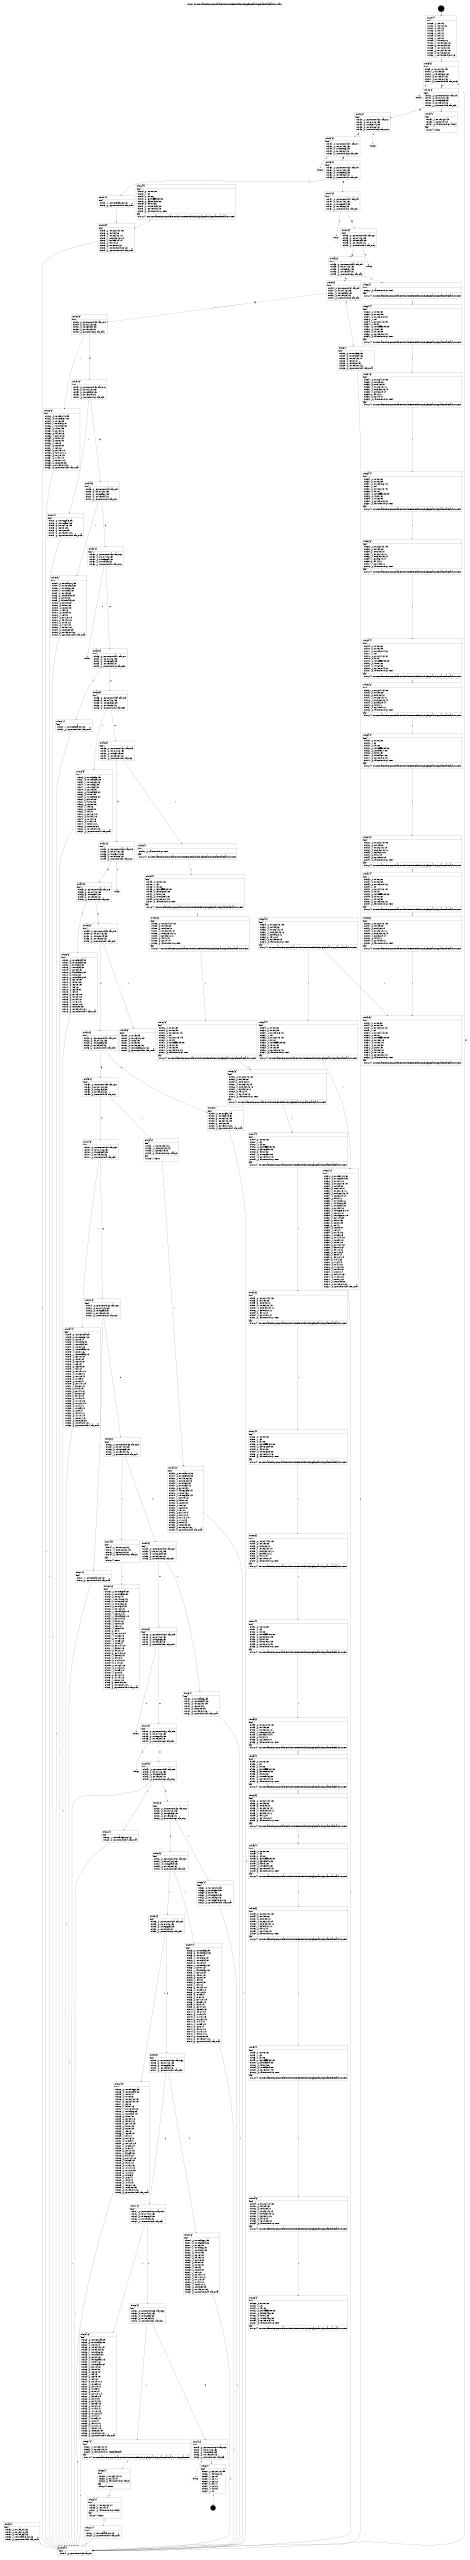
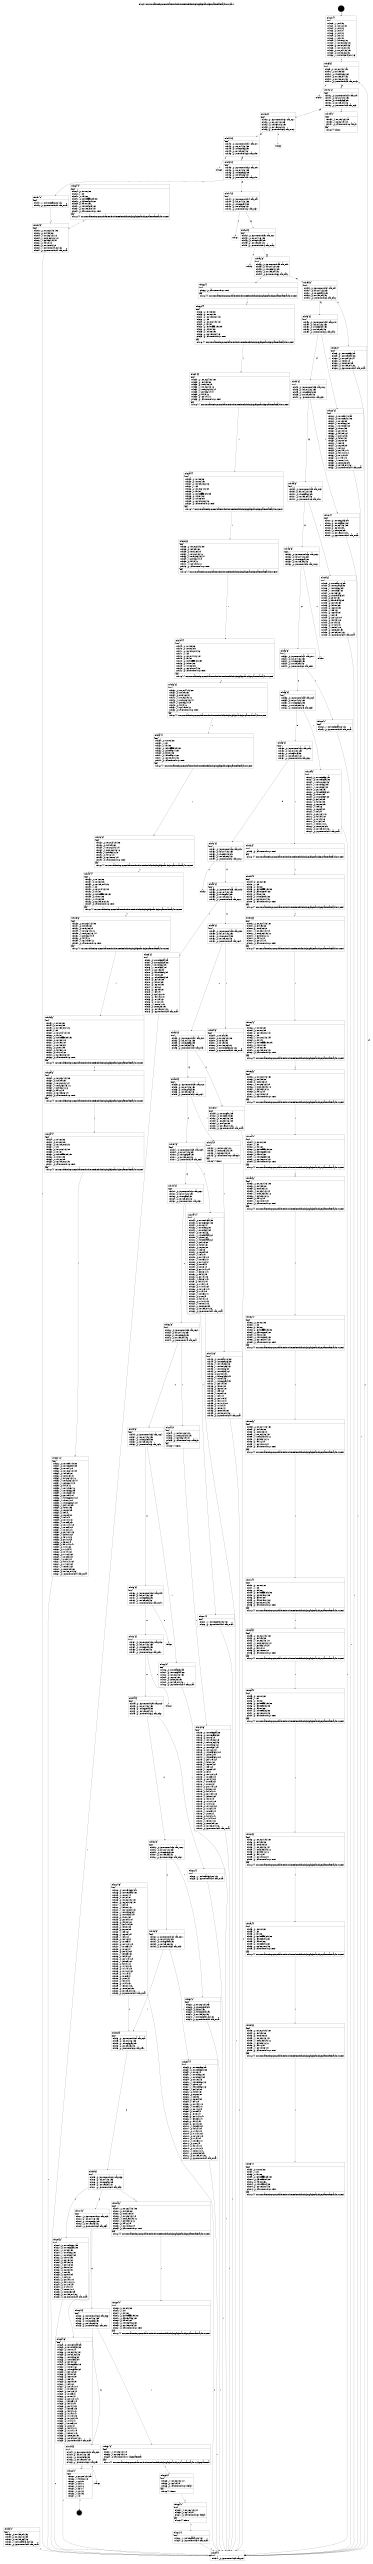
(356, 983) -> (94, 1068)
(153, 2008) -> (129, 2013)
(72, 2133) -> (229, 2190)
(298, 2138) -> (128, 2195)
